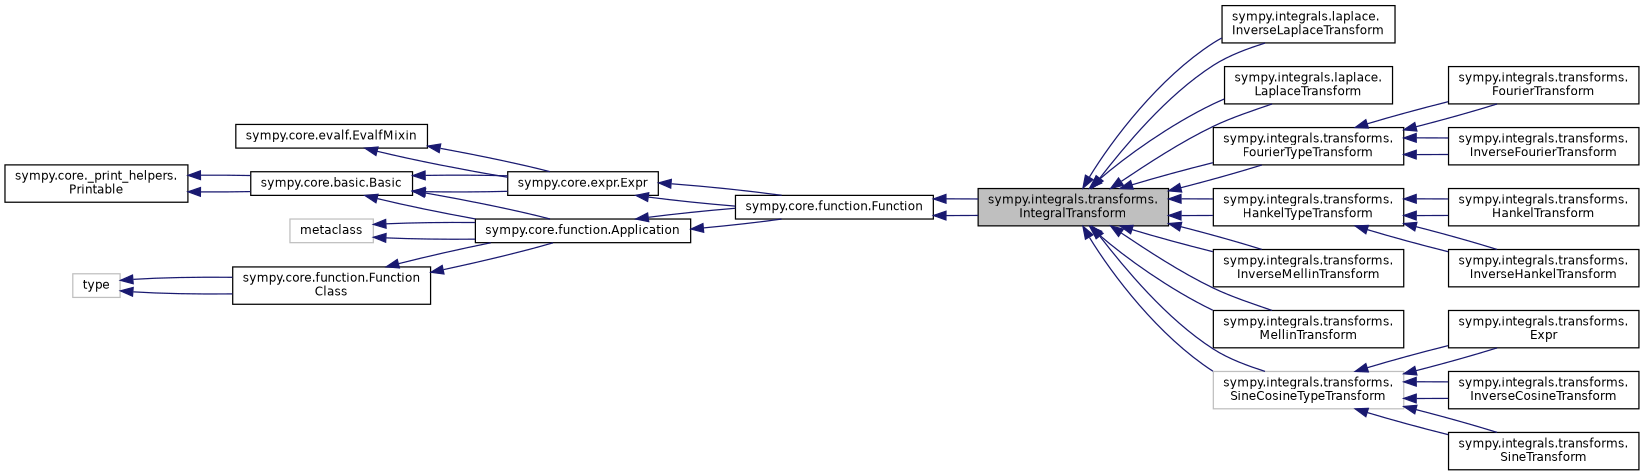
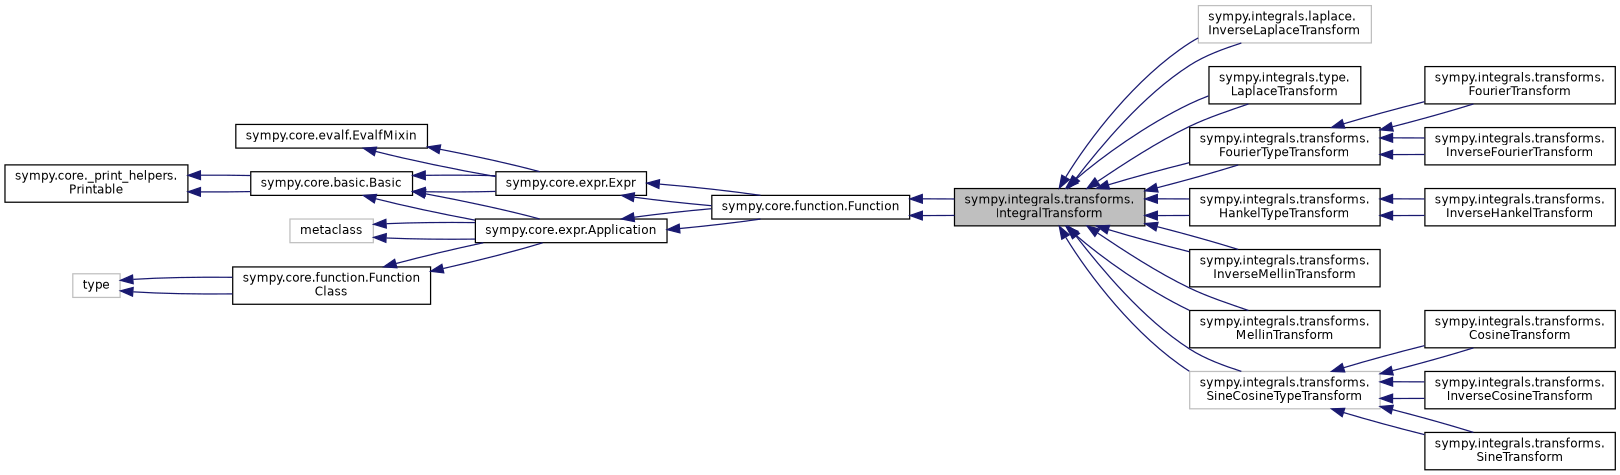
(1309, 24) -> (1285, 24)
(1309, 85) -> (1285, 85)
(1544, 207) -> none
(583, 231) -> (571, 231)
(1544, 329) -> (1520, 329)
